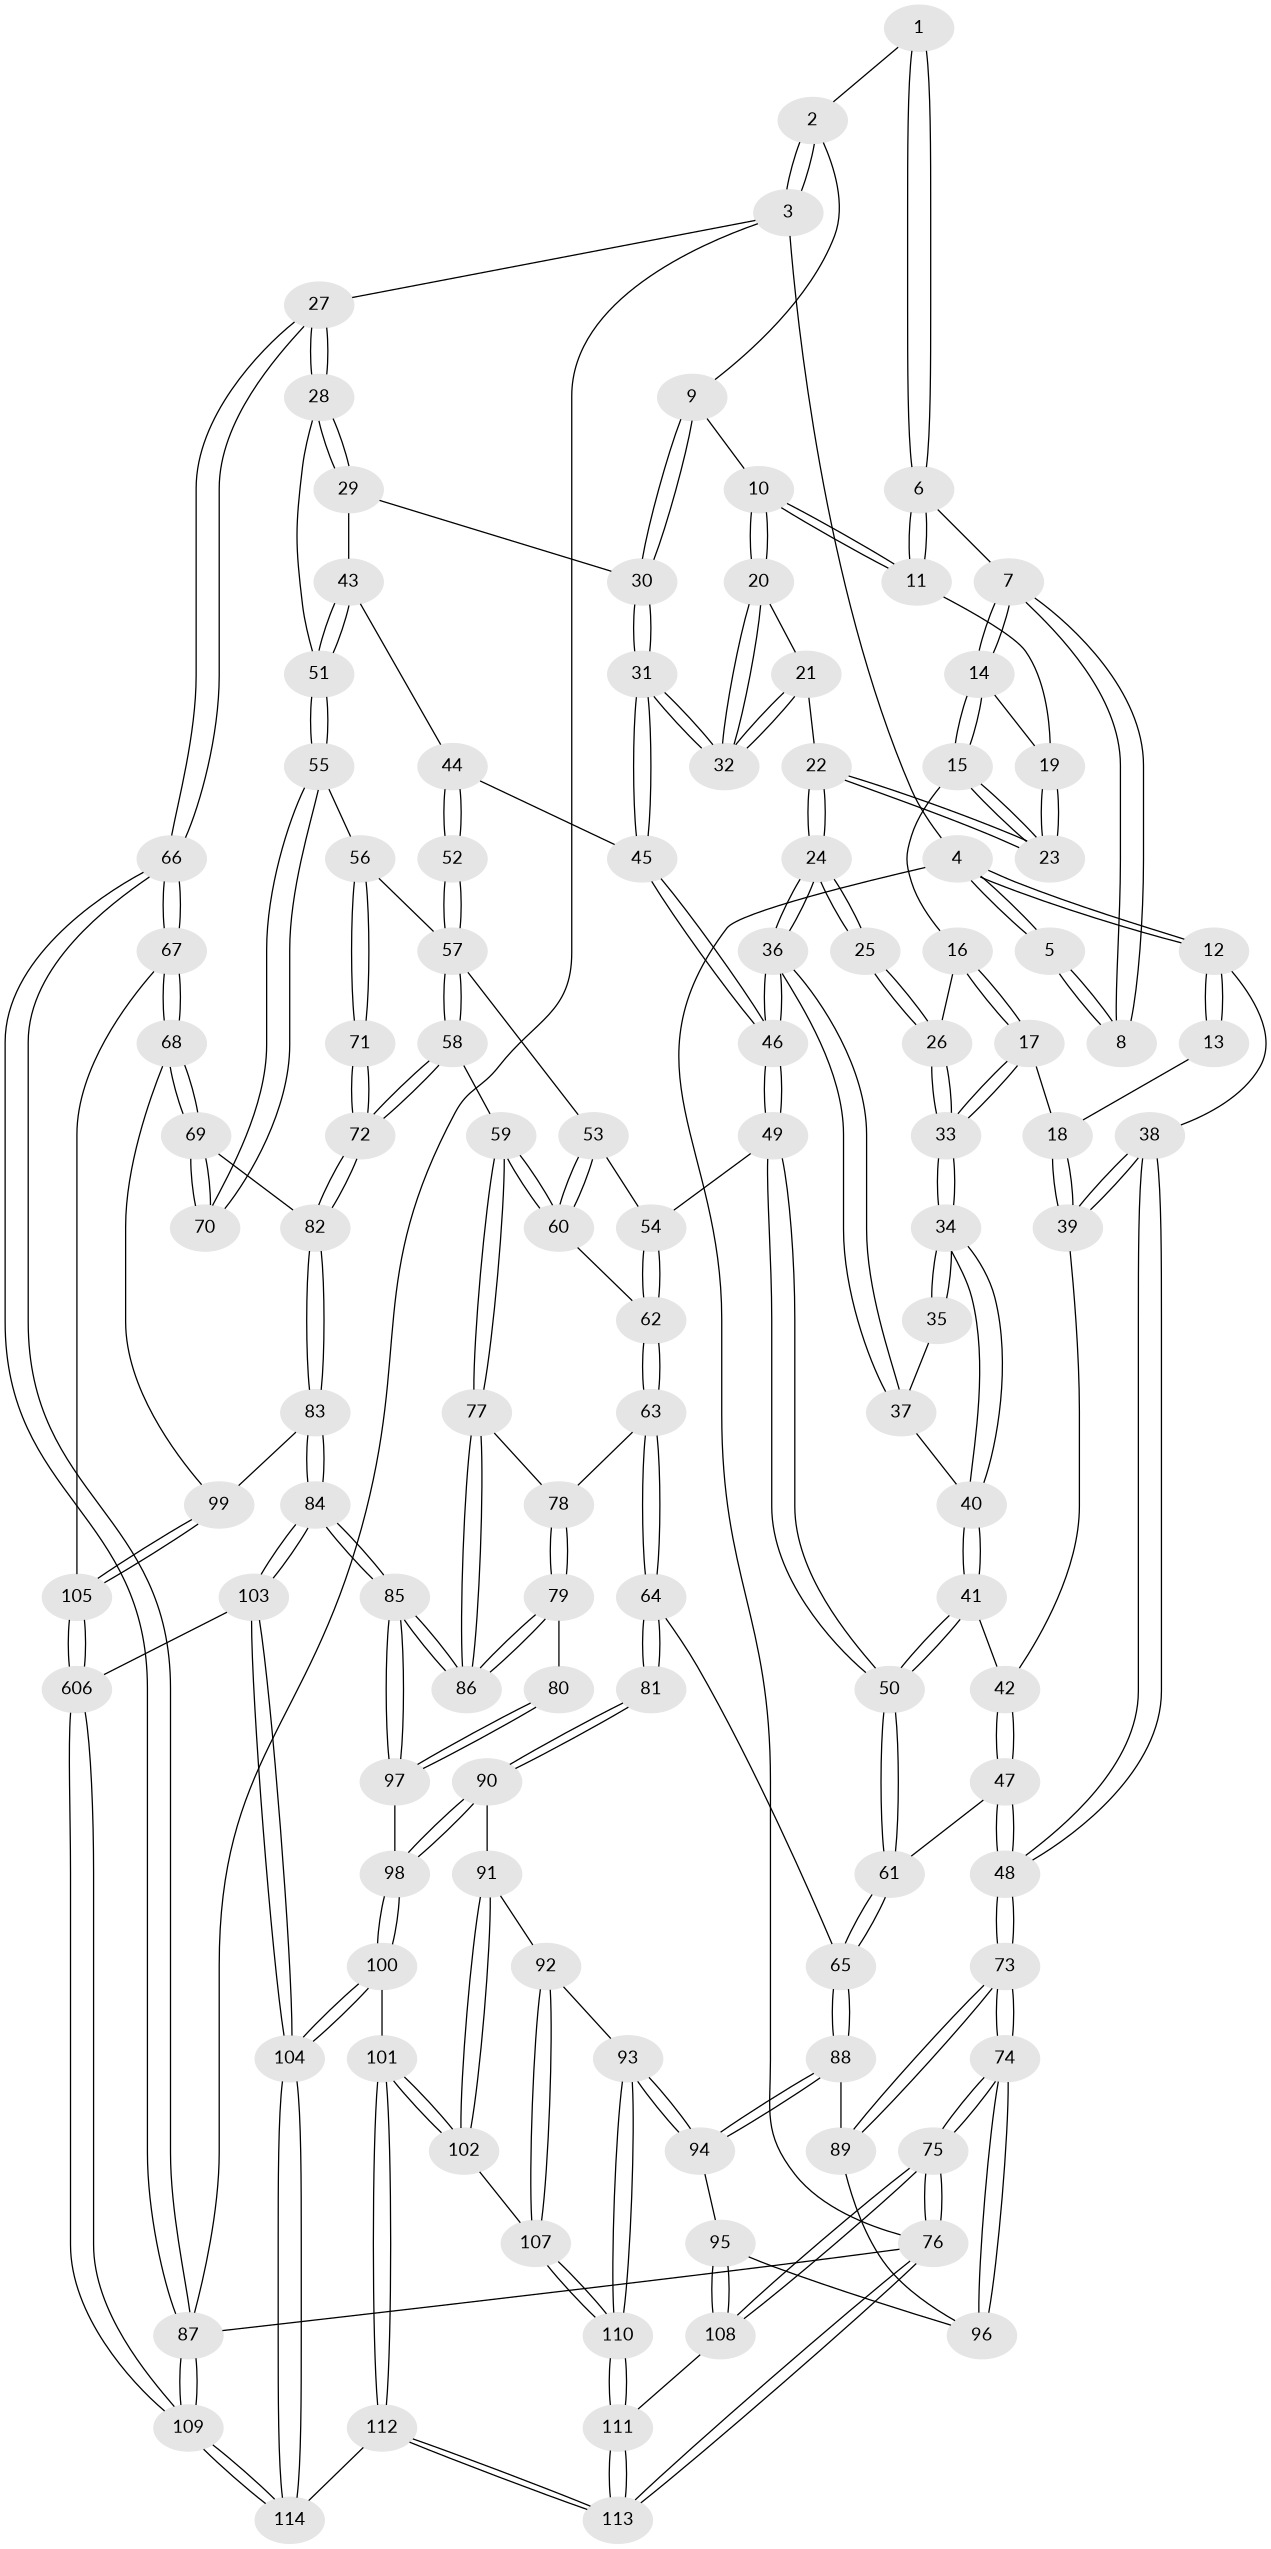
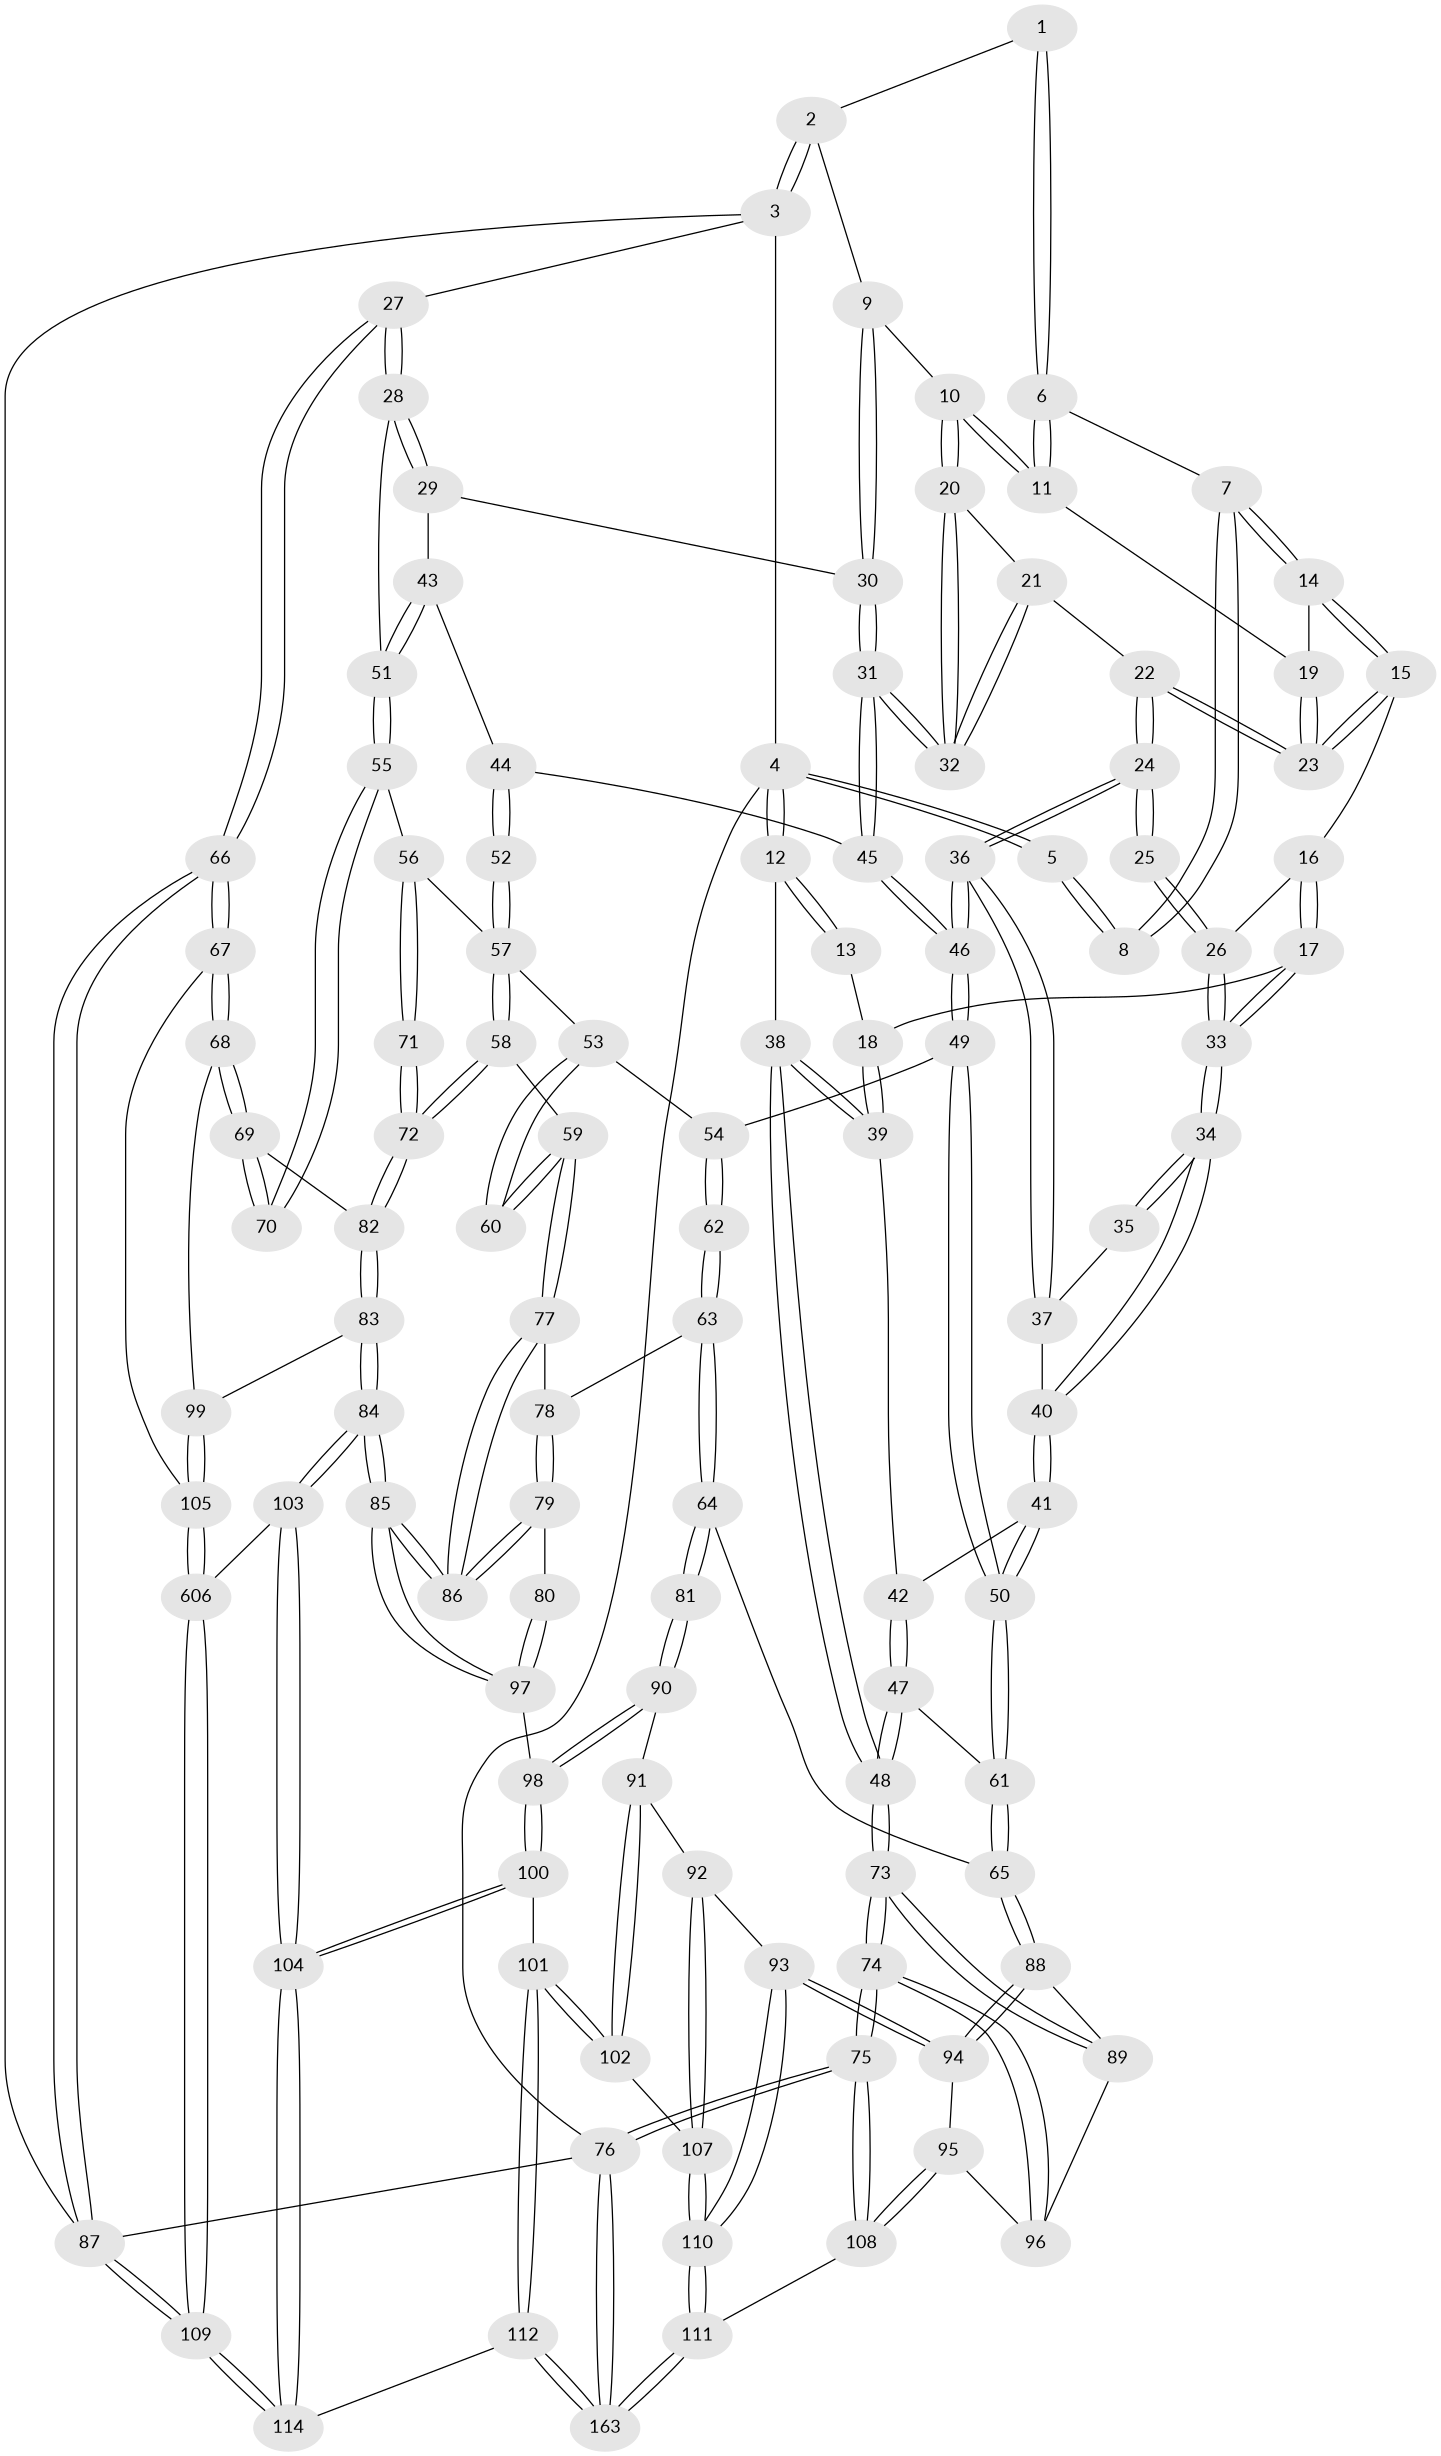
(605, 1274) -> none
(618, 2520) -> (605, 2428)
